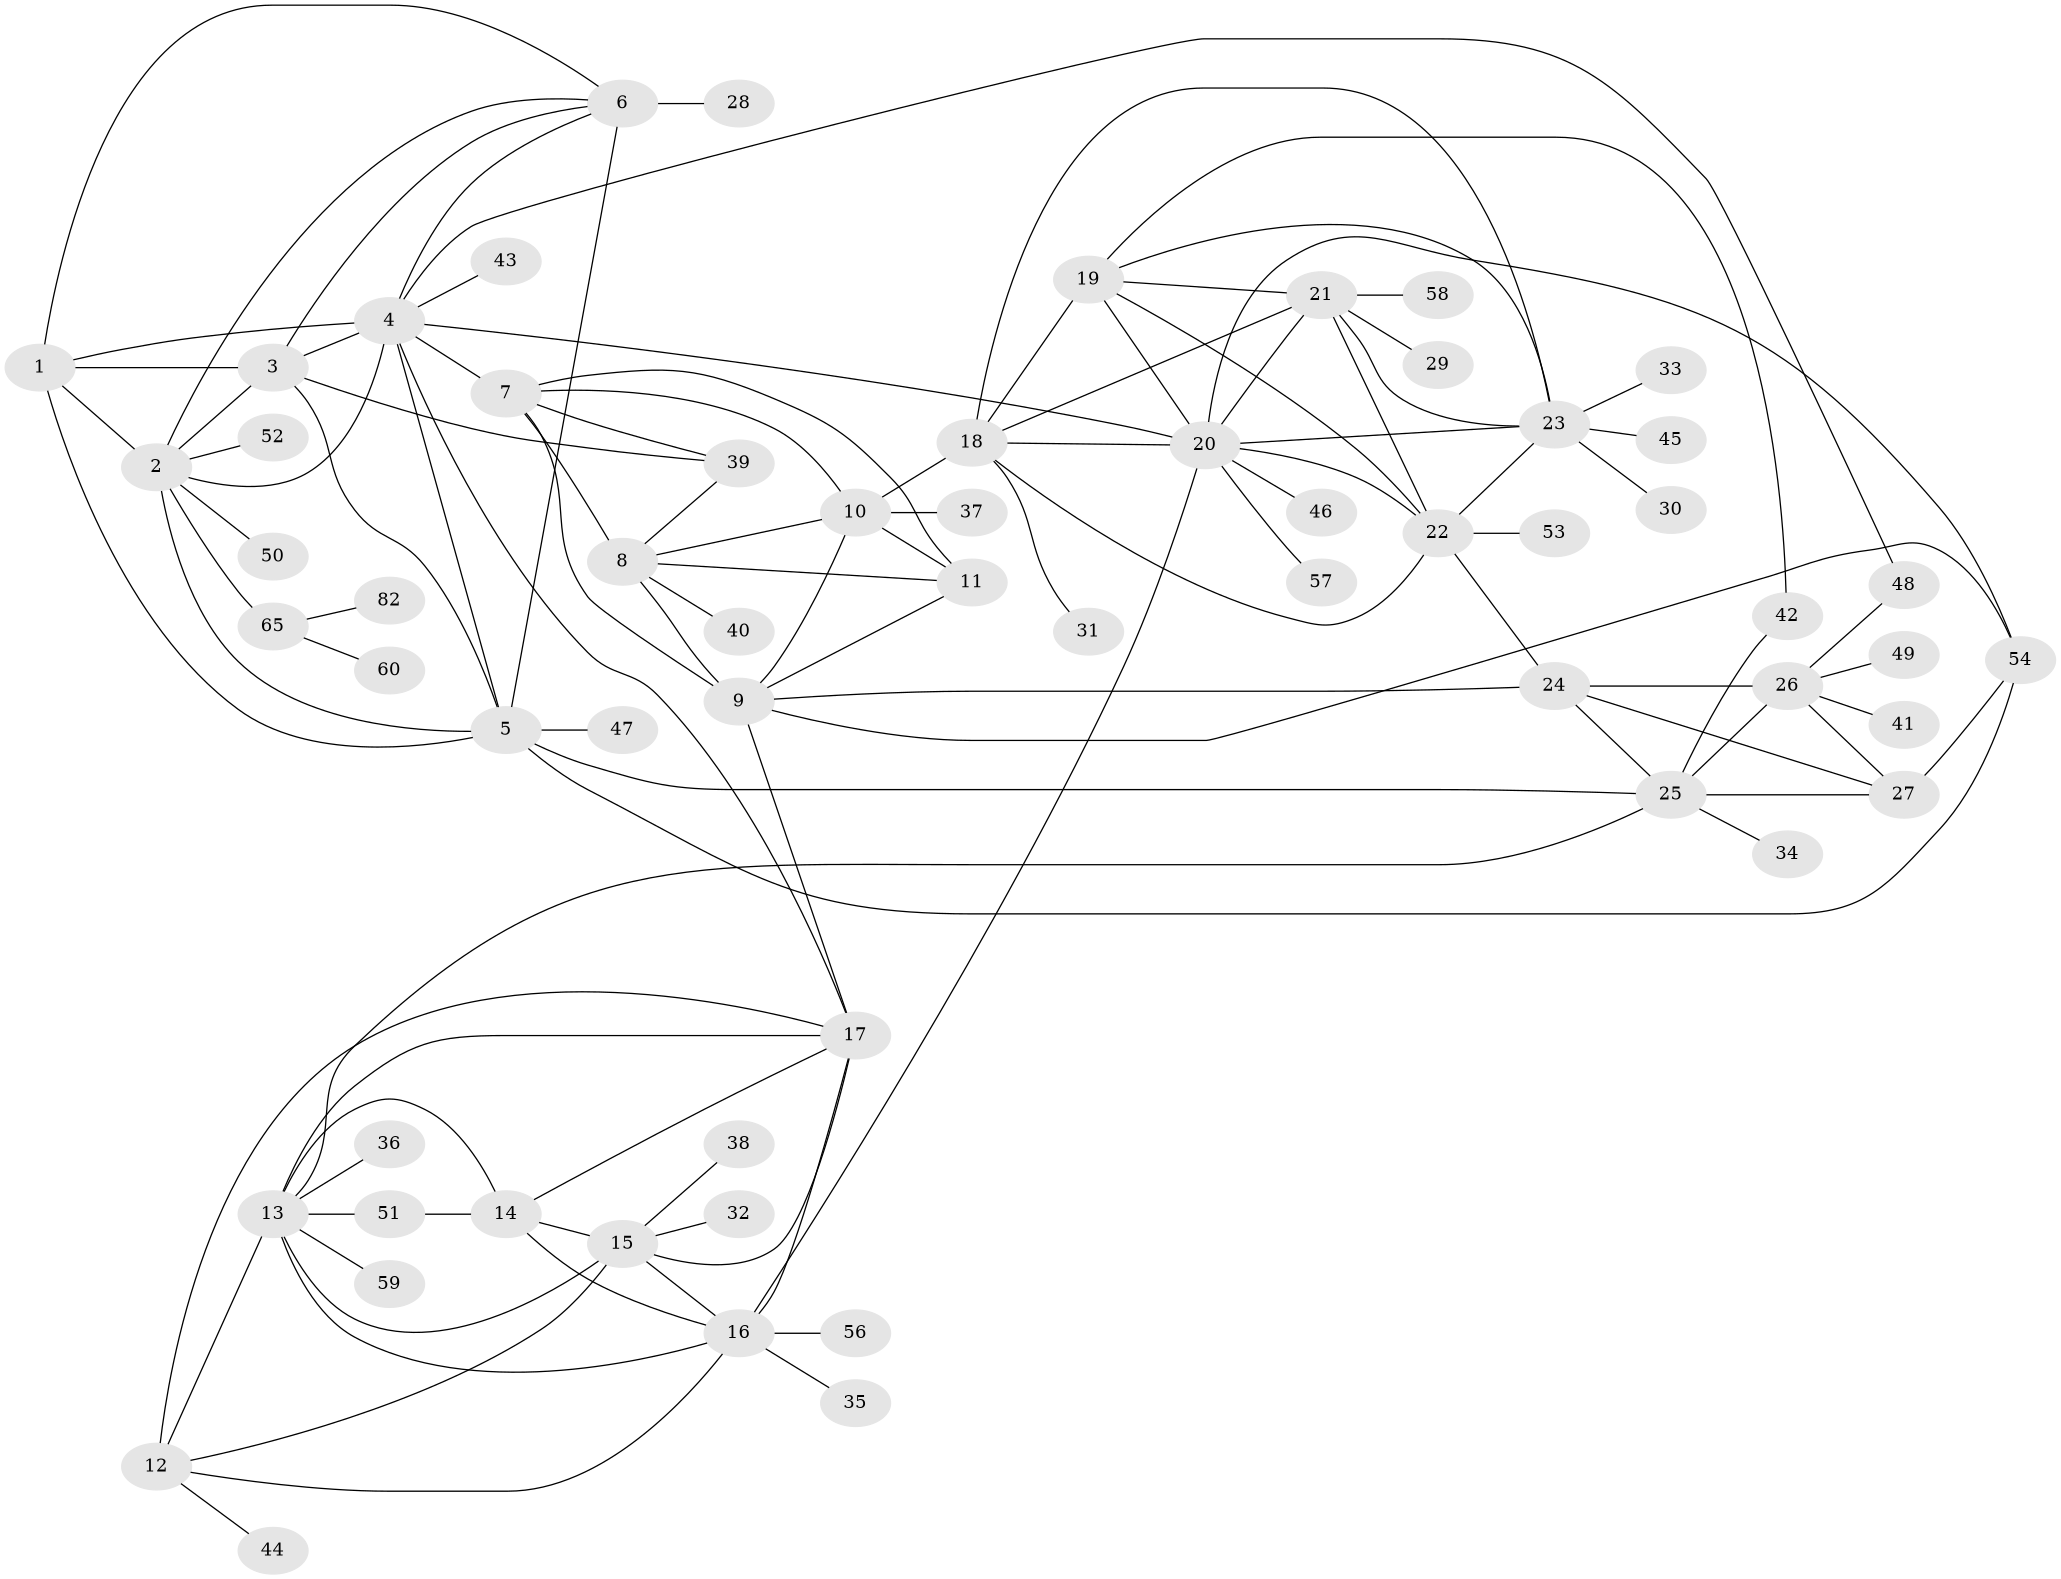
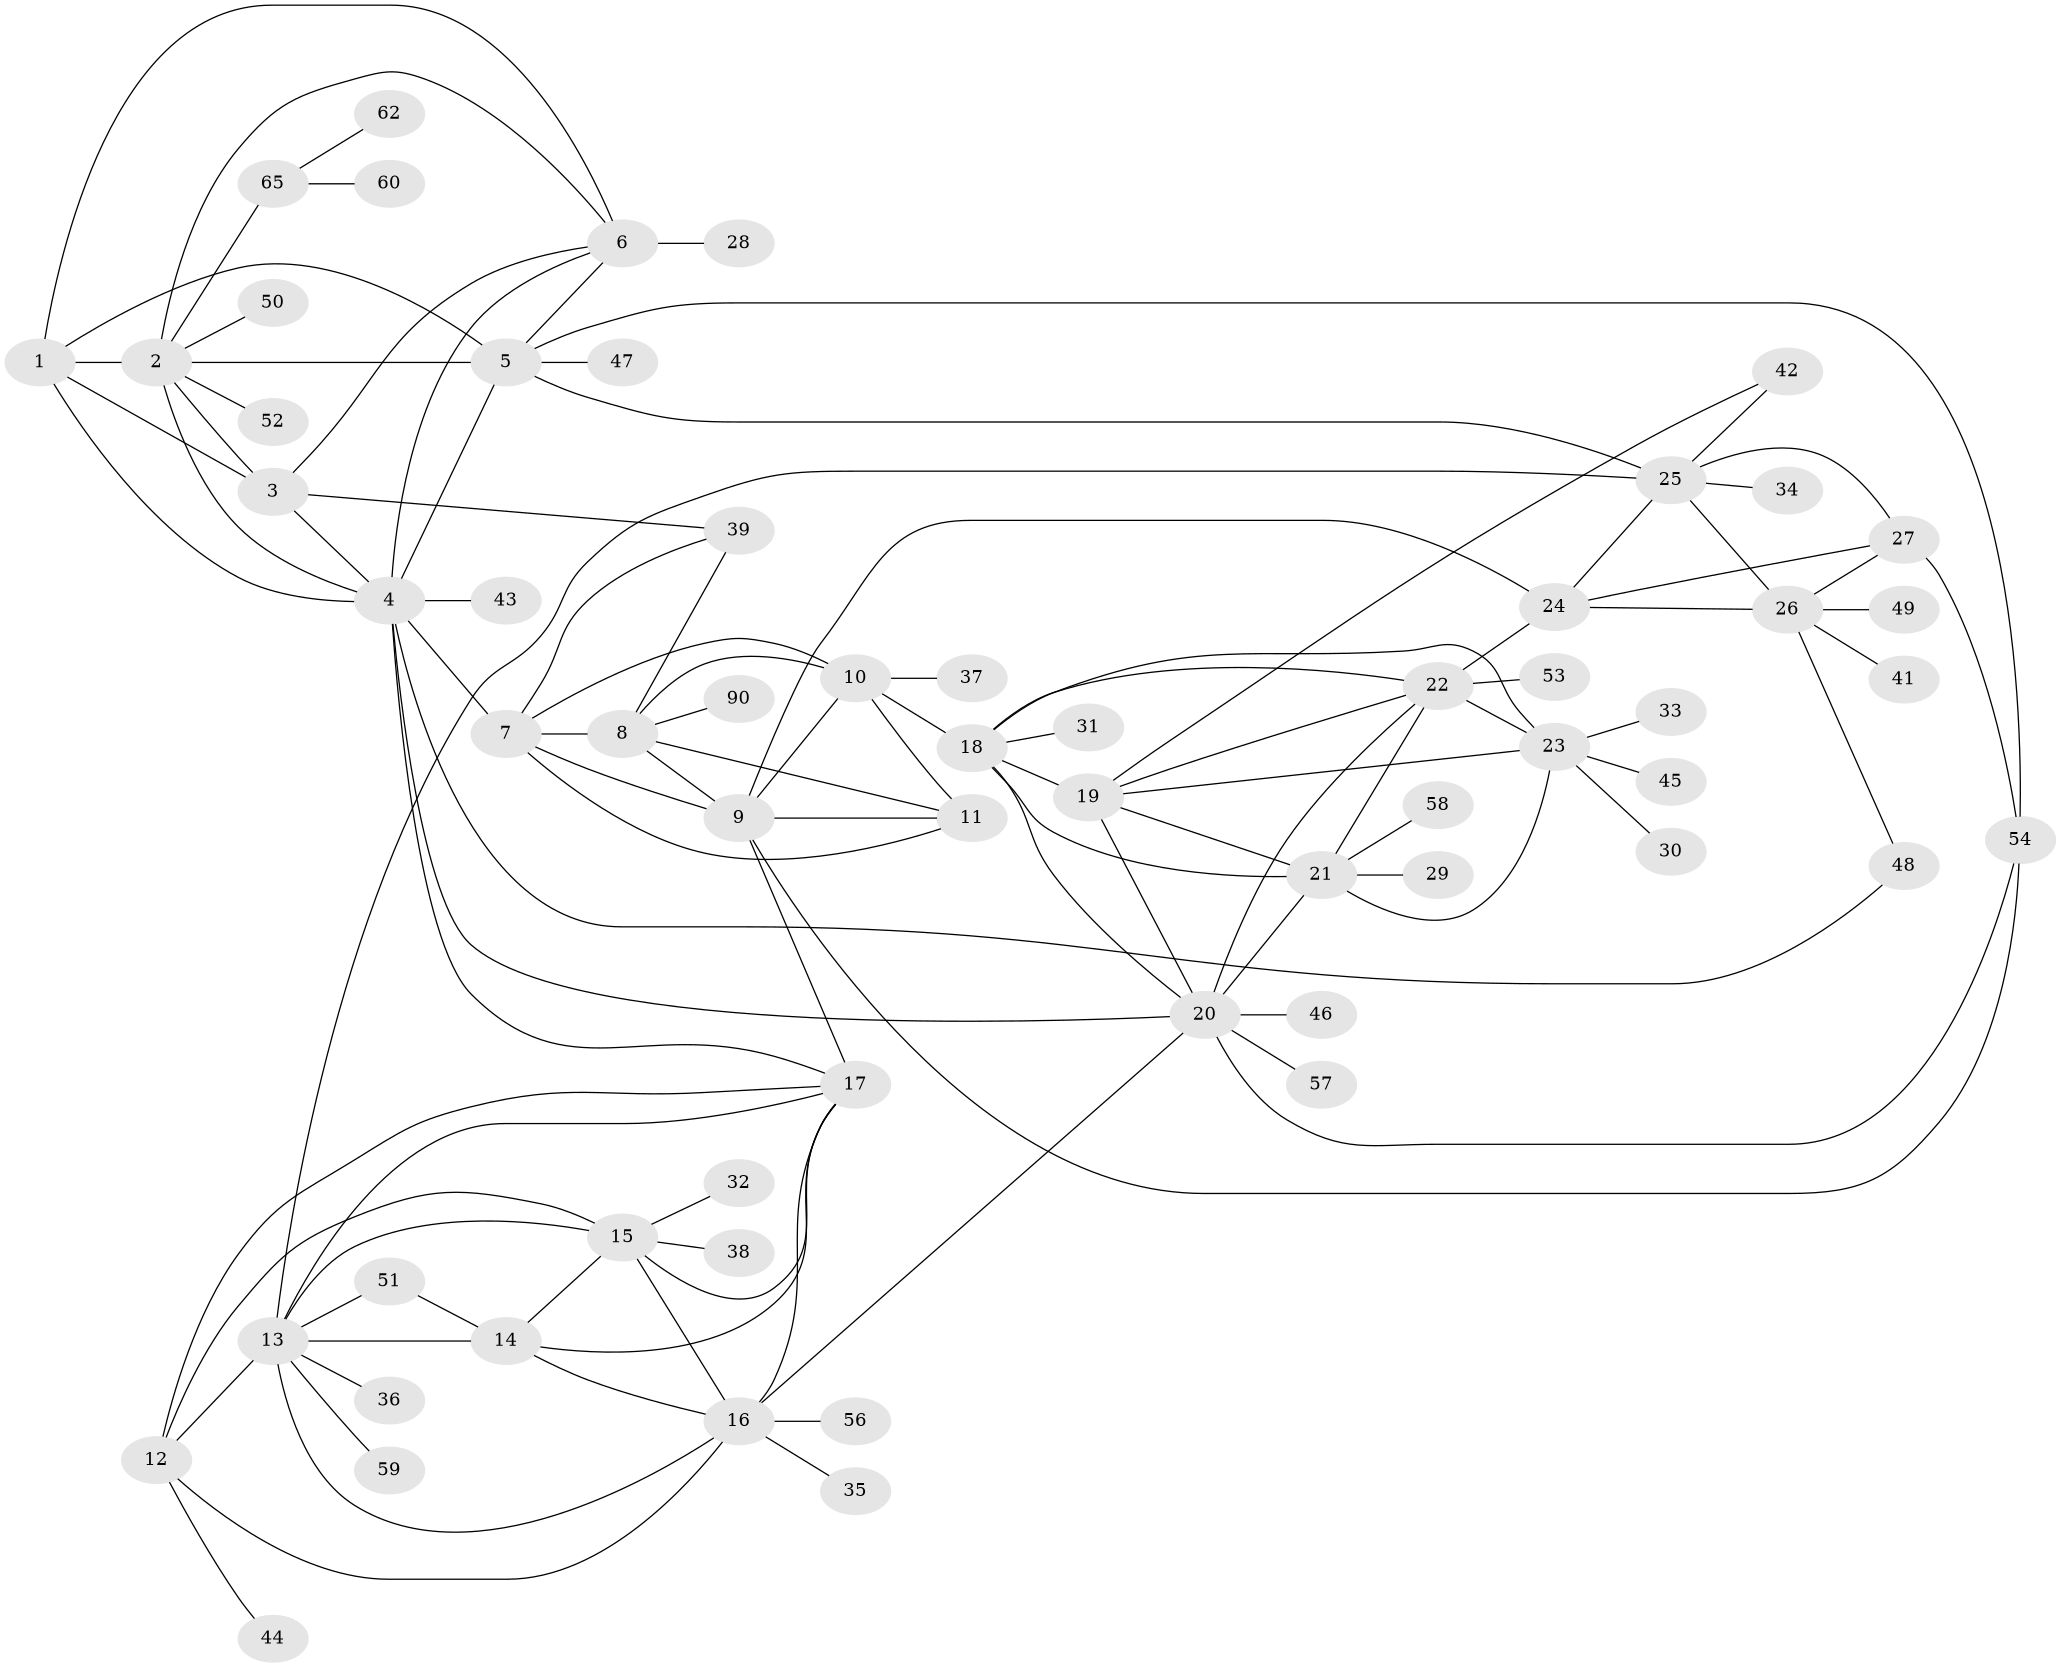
(1380, 435) -> none
(398, 543) -> none
(390, 601) -> (390, 114)
(739, 632) -> (739, 699)
